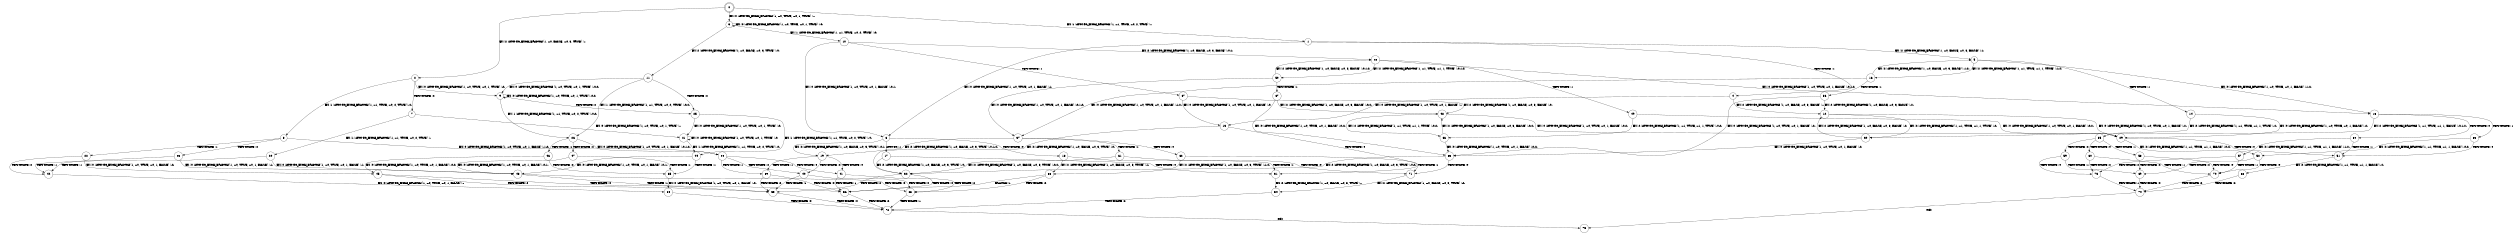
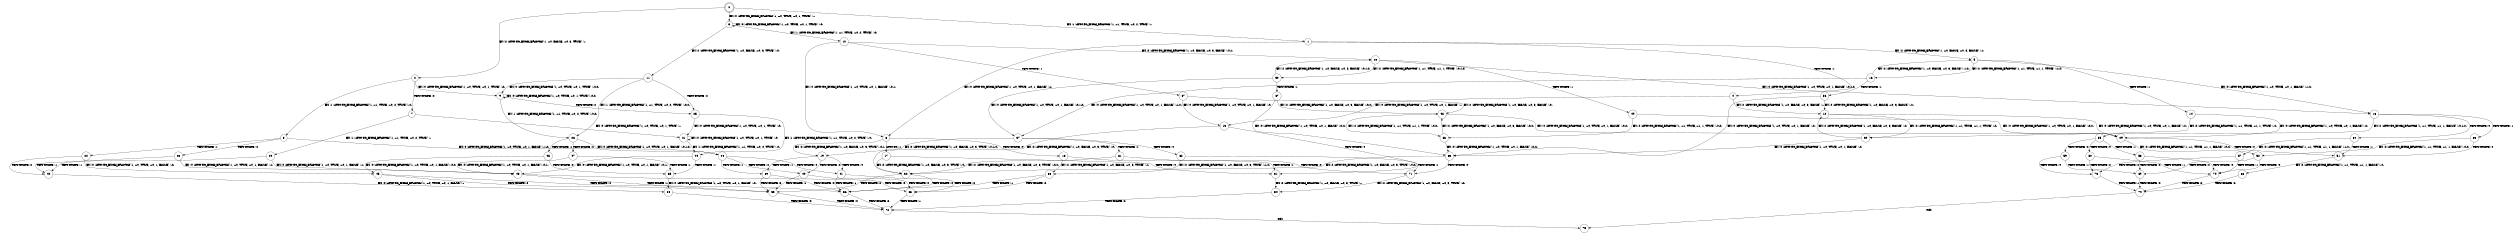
(1003, 183) -> (1003, 183)
